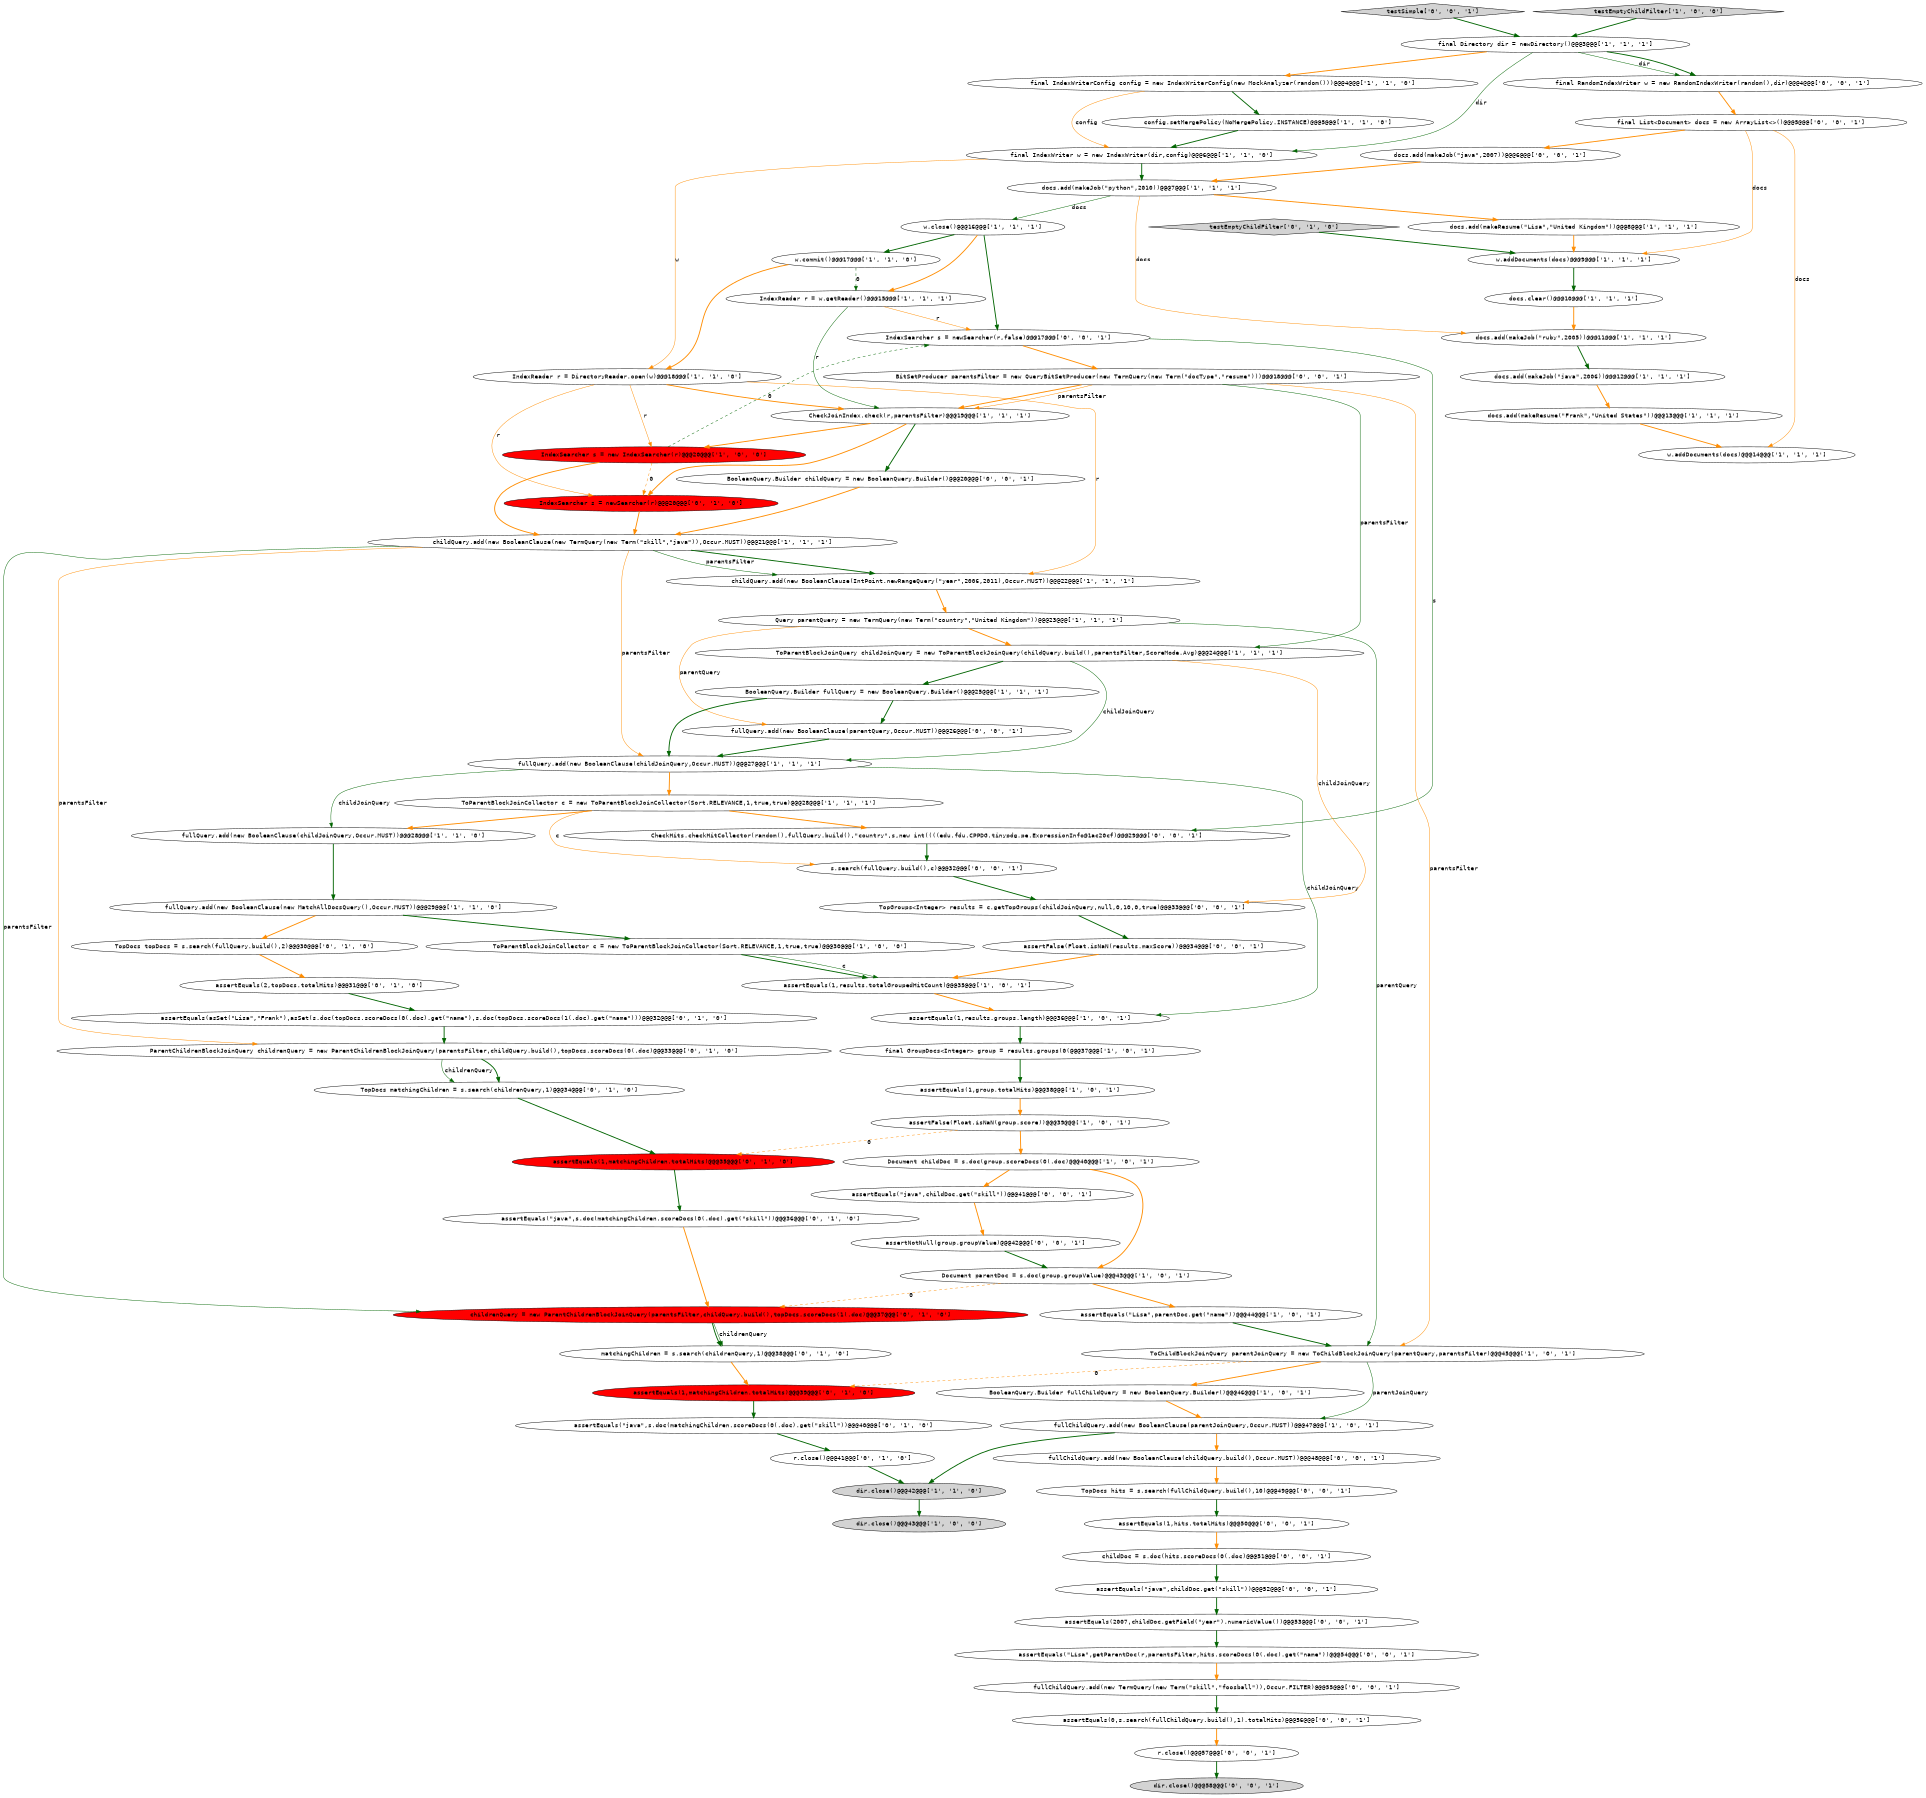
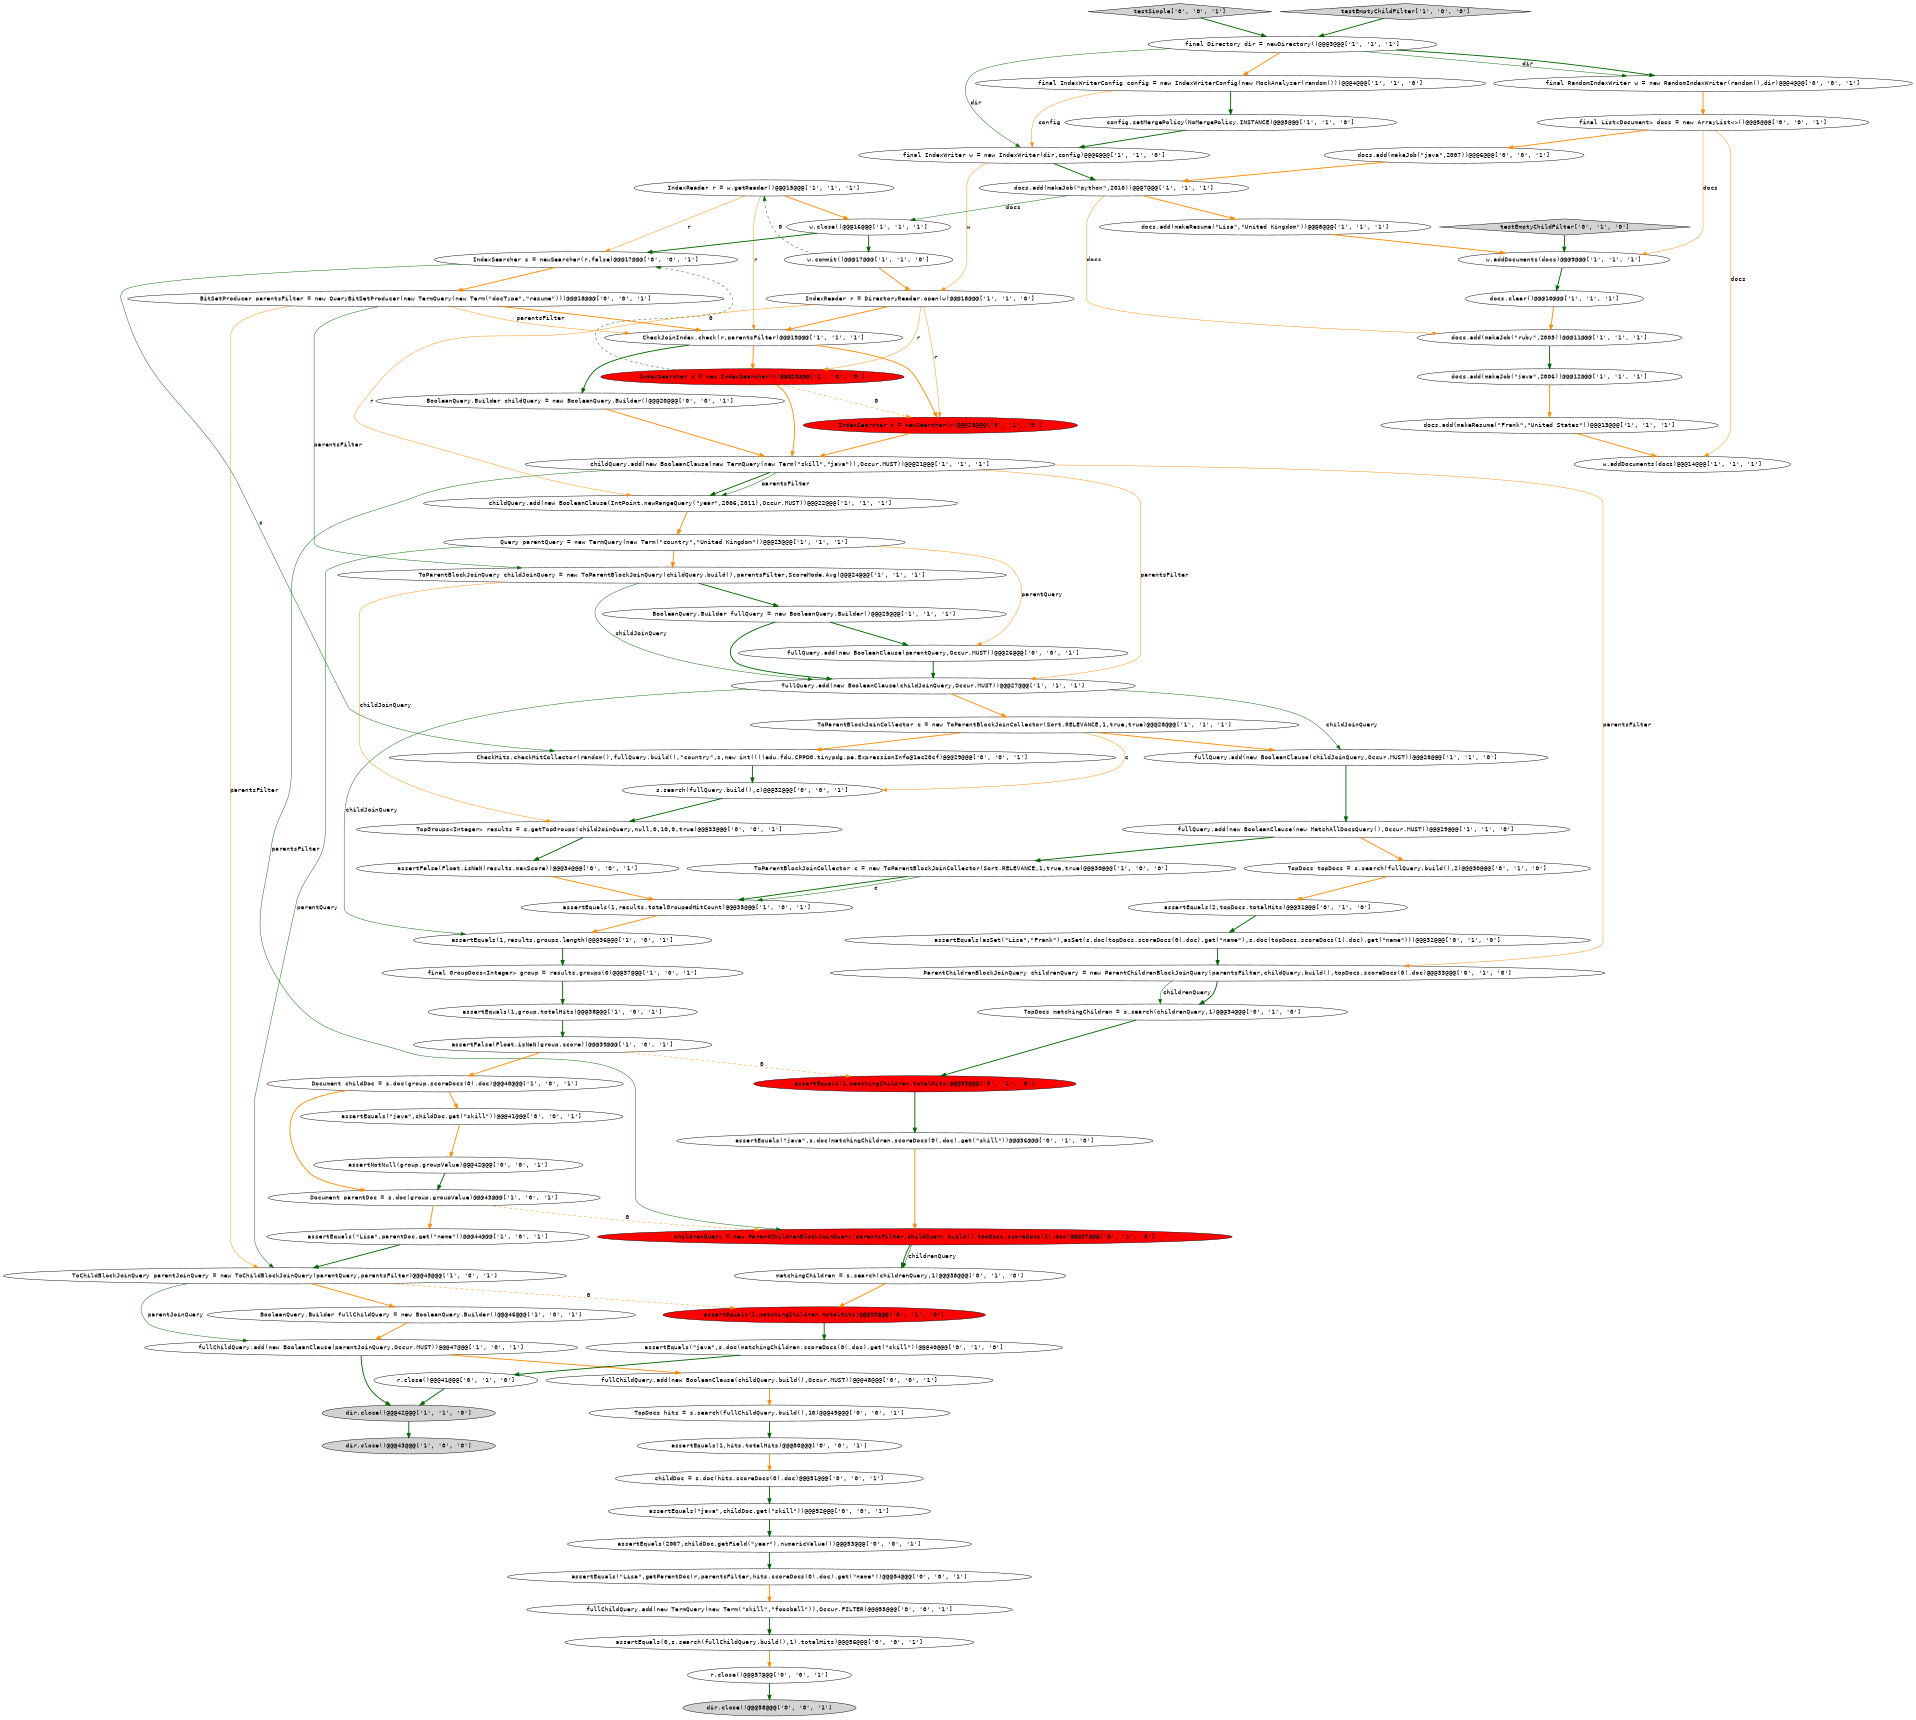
(941, 270) -> (814, 207)
(814, 368) -> (754, 260)
(1020, 1104) -> (563, 1026)
